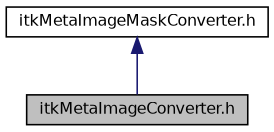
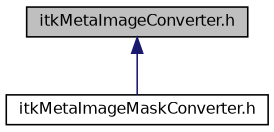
(137, 74) -> (137, 74)
